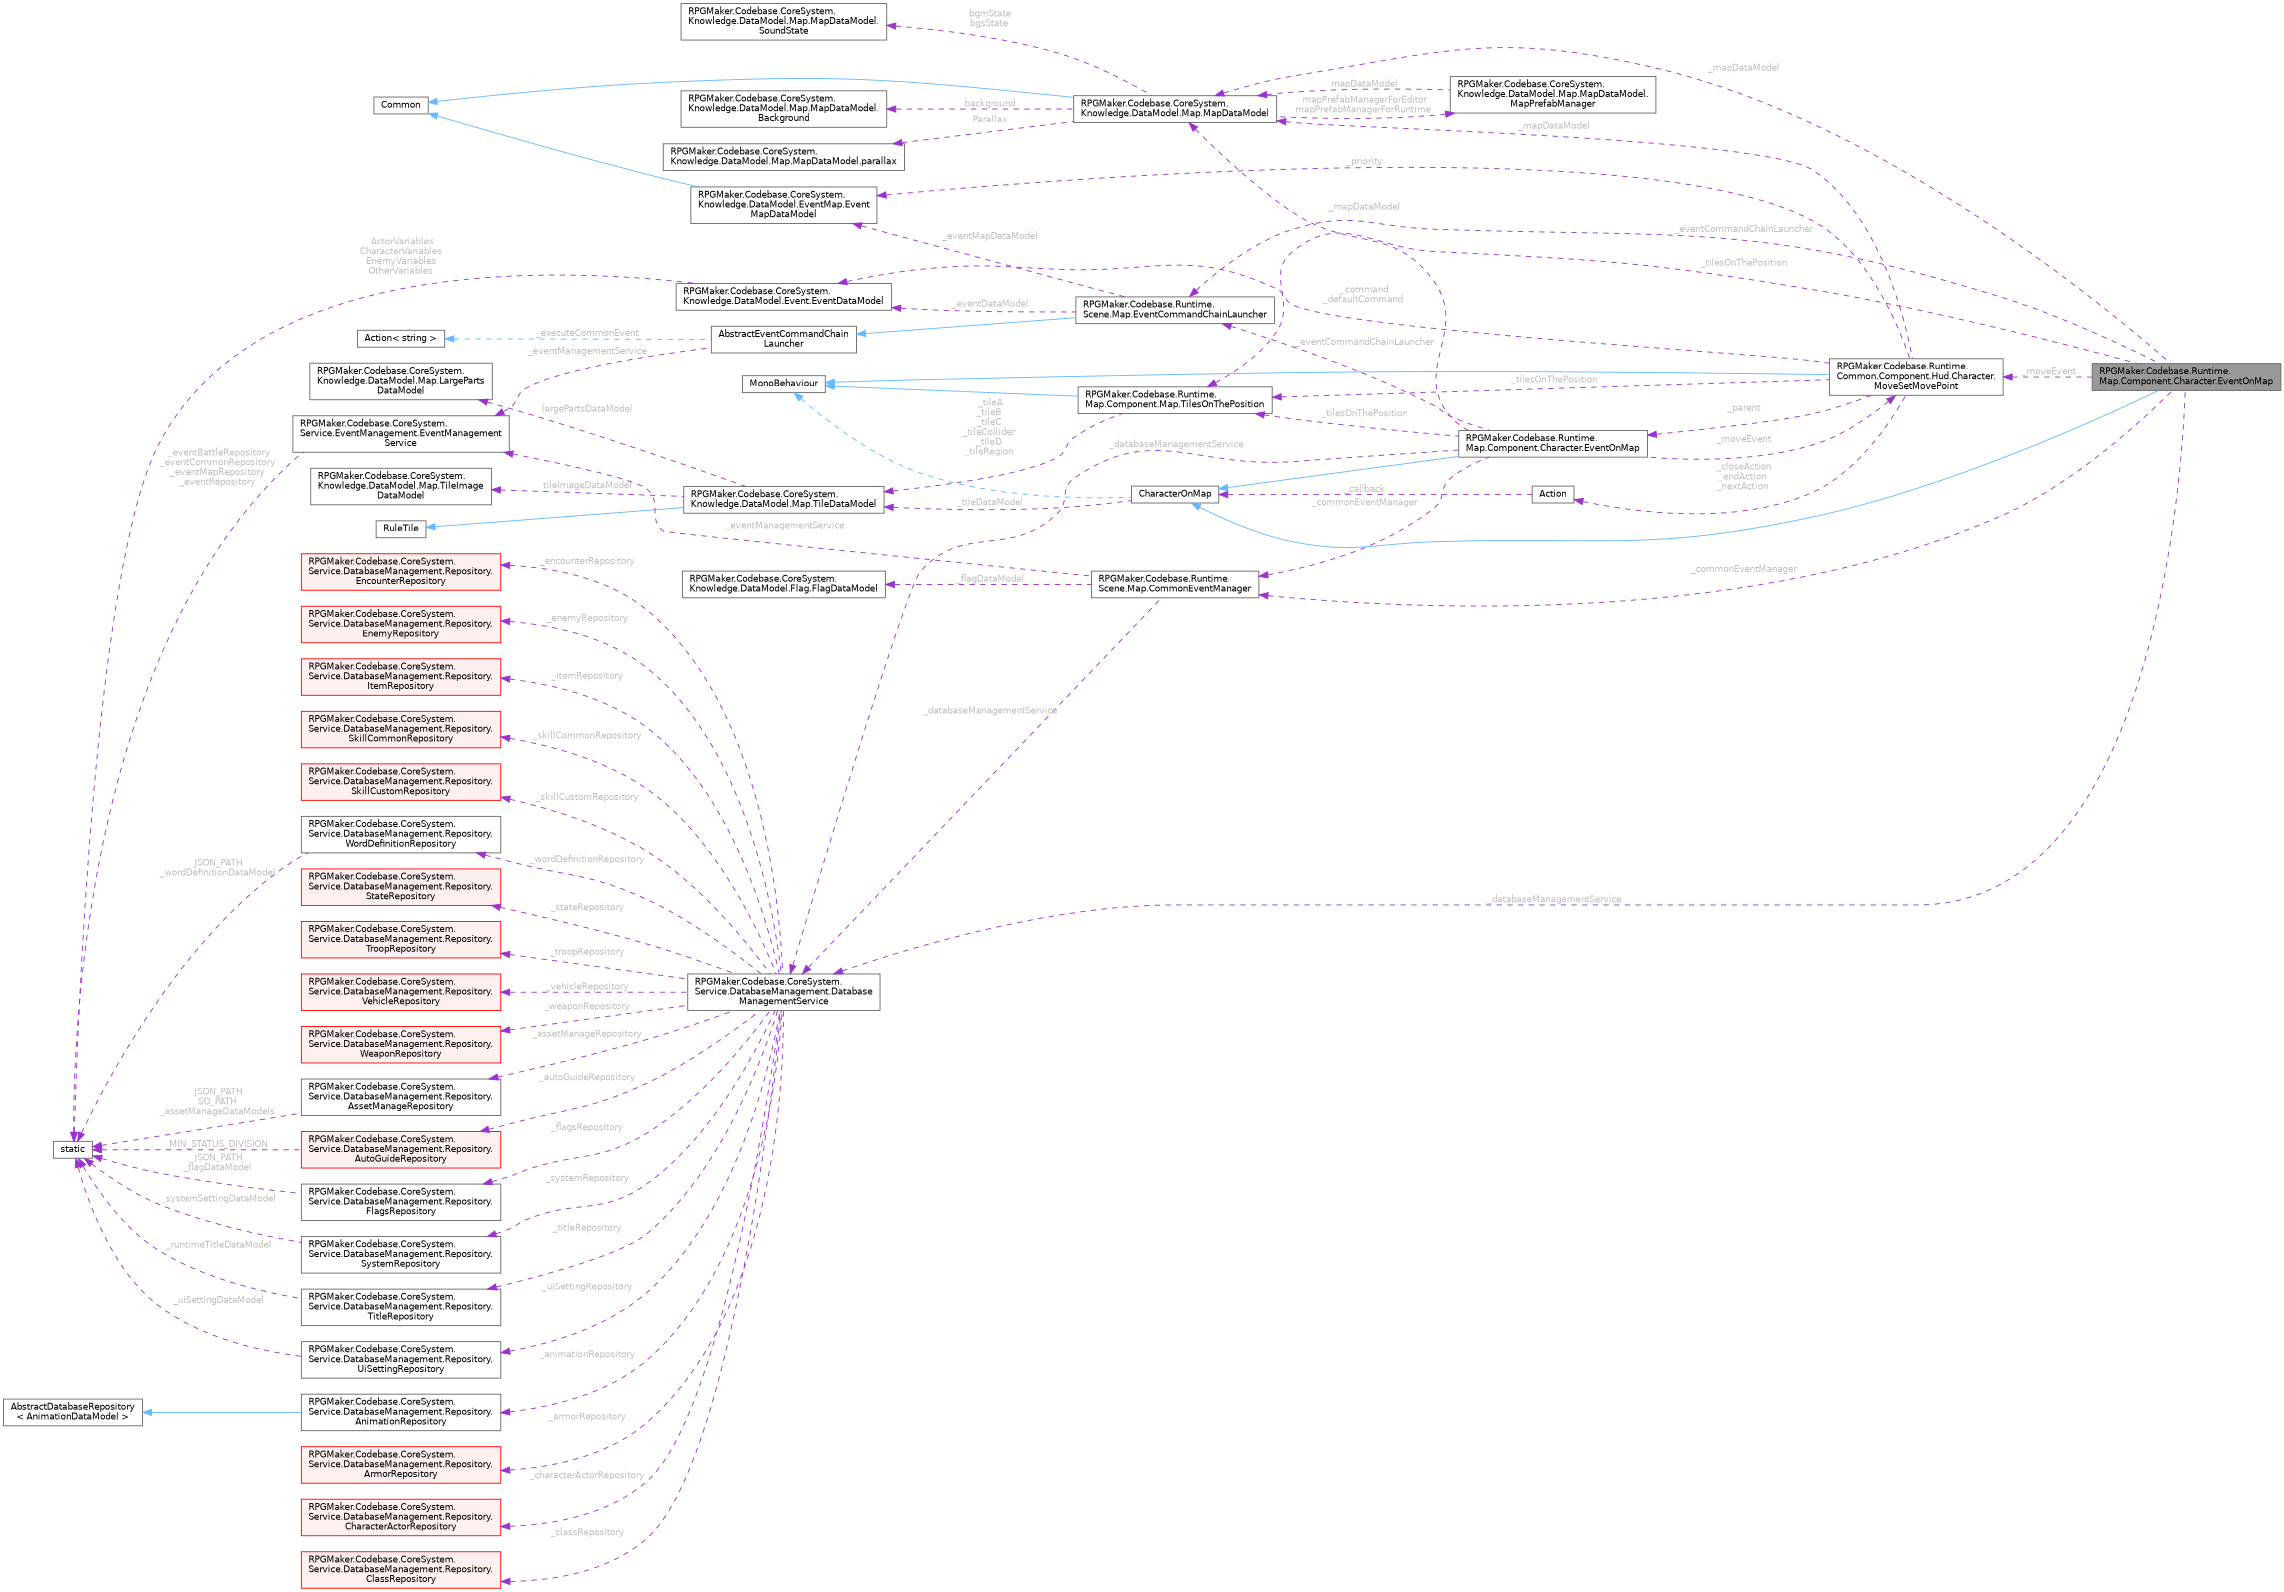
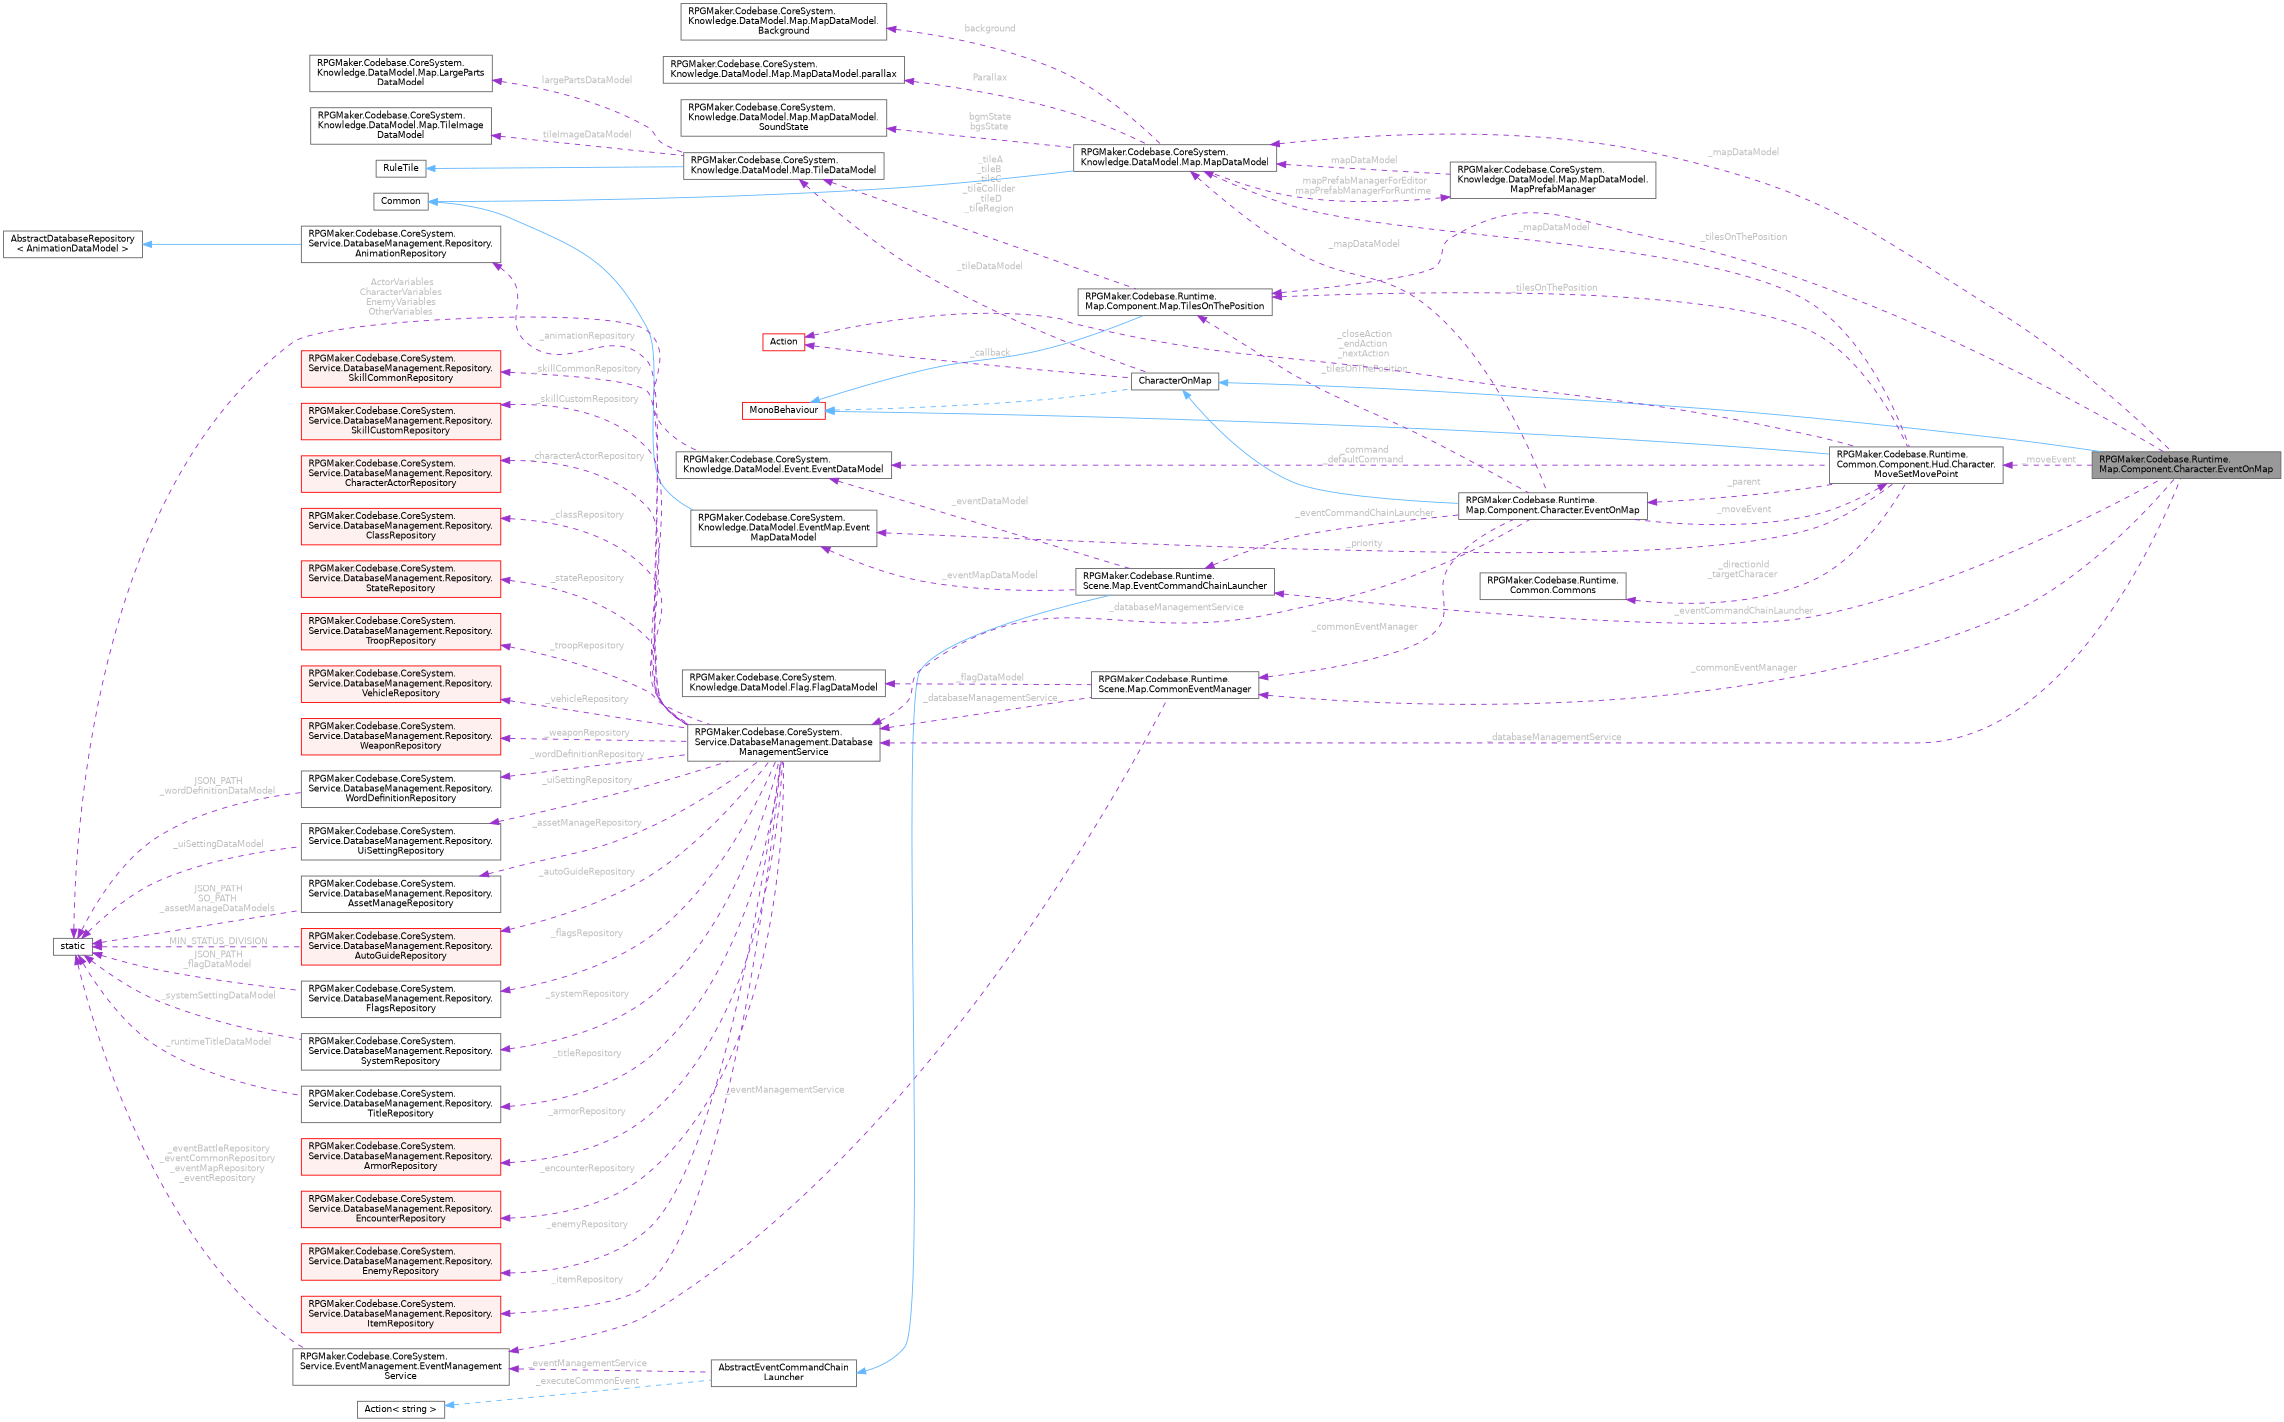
(784, 384) -> (784, 411)
(1380, 495) -> (988, 365)
(1553, 495) -> (784, 342)
none -> (1553, 586)
